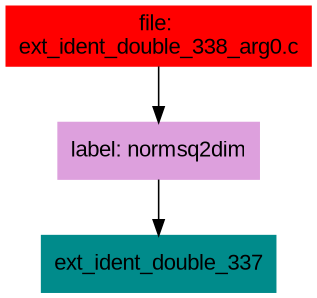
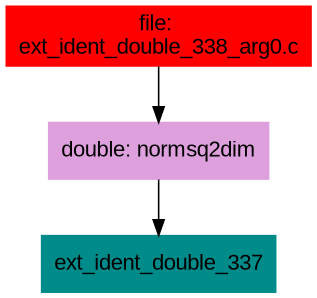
(159, 151) -> (159, 151)
